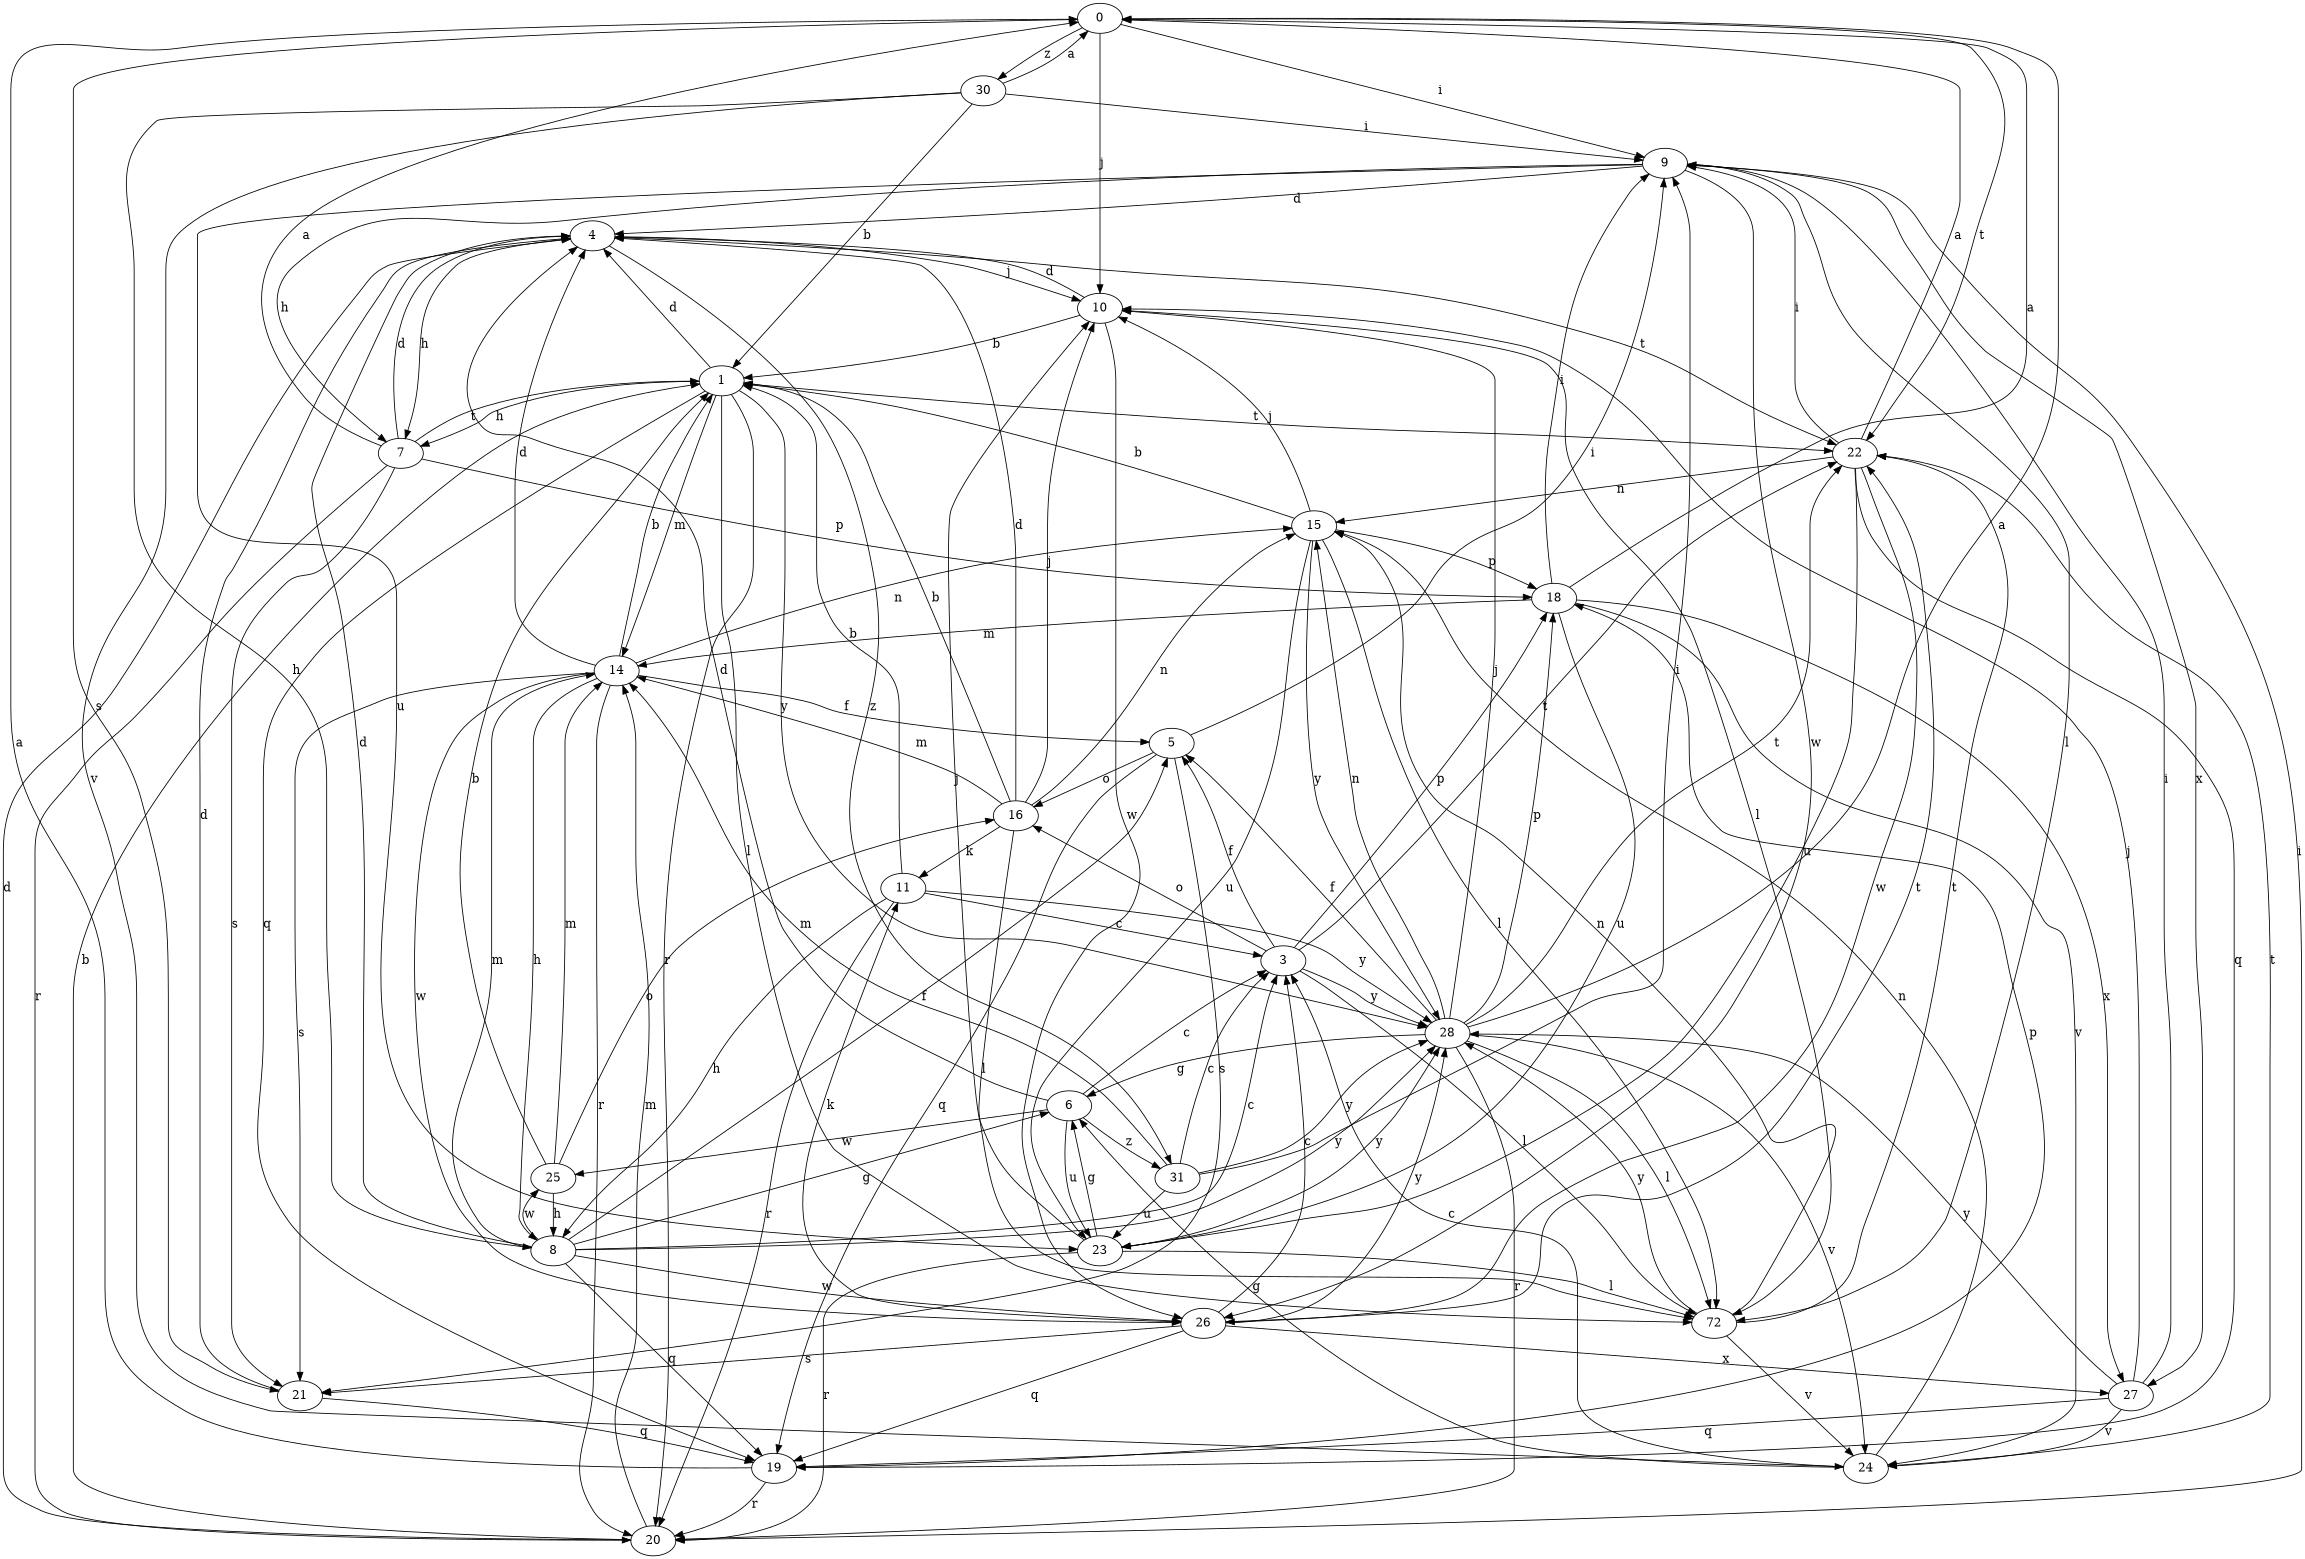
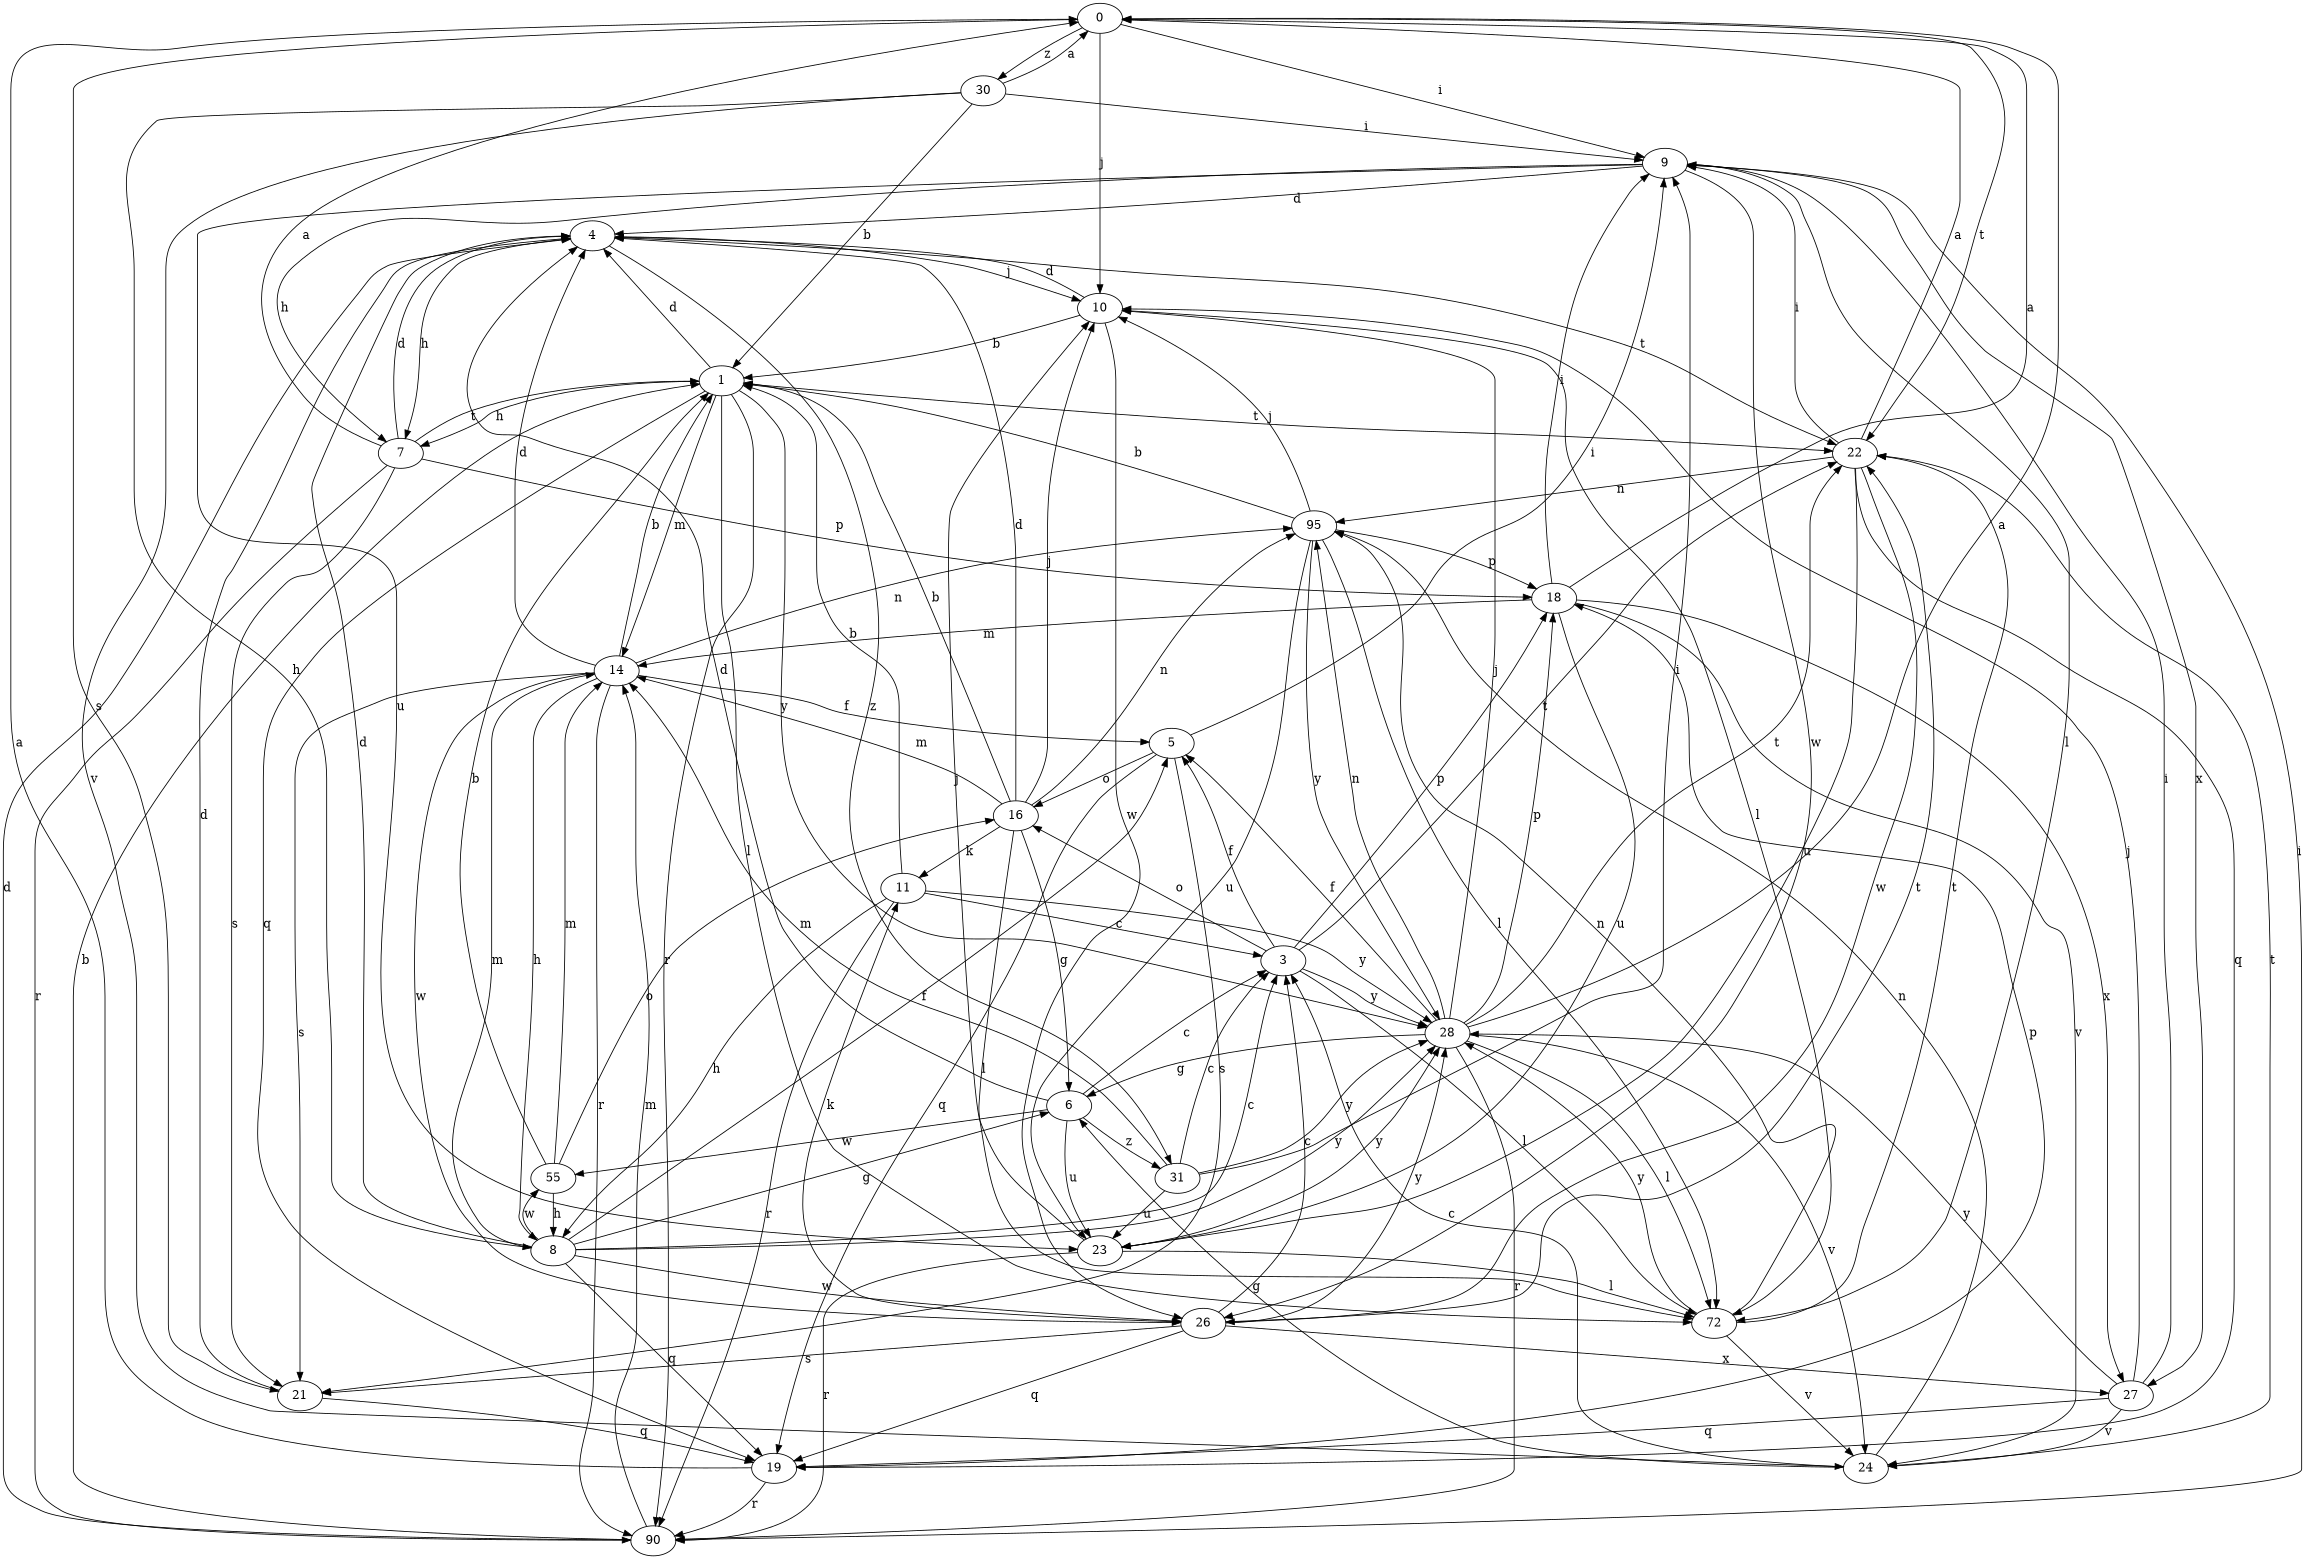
(1314, 526) -> (1314, 526)
(553, 1178) -> (553, 1178)
(1086, 1183) -> (1057, 954)
(653, 1541) -> (653, 1541)
